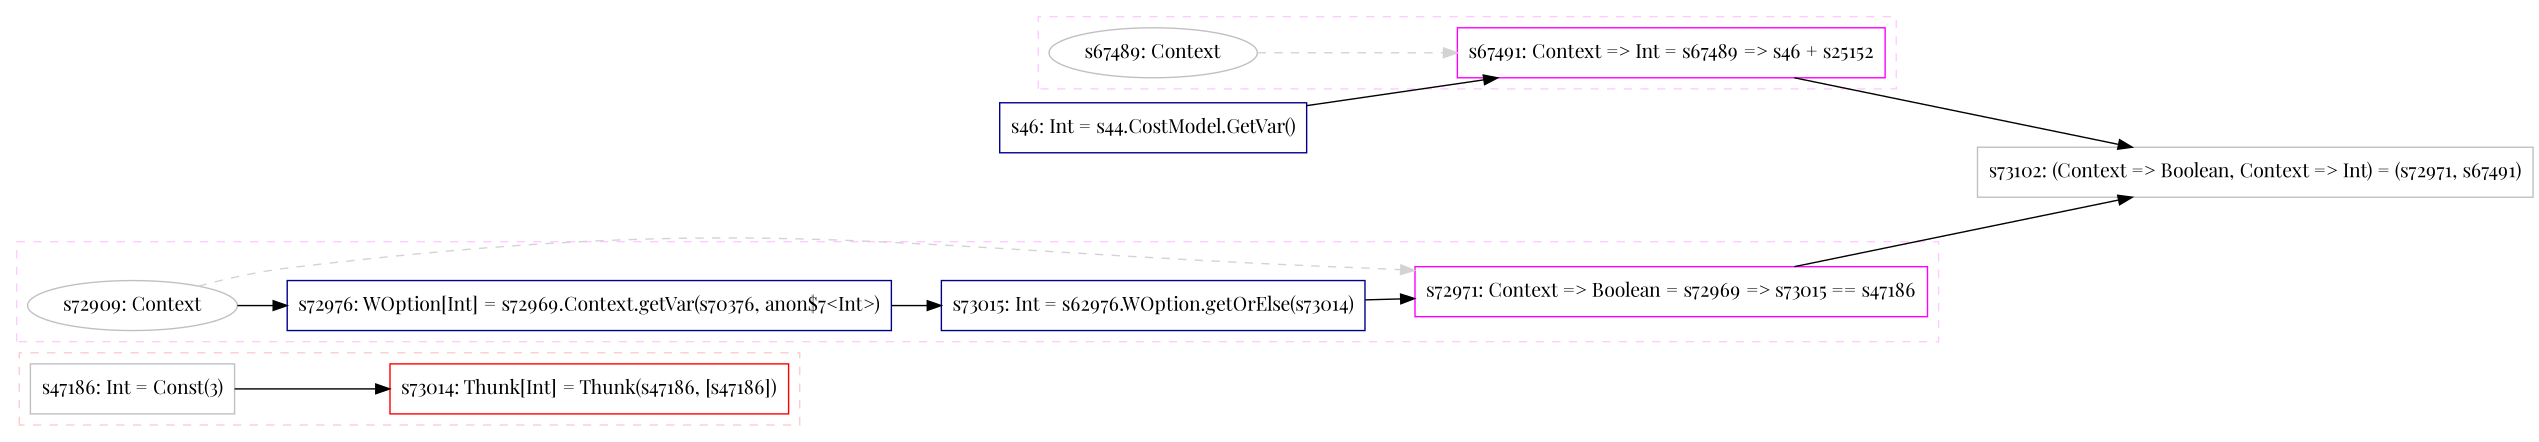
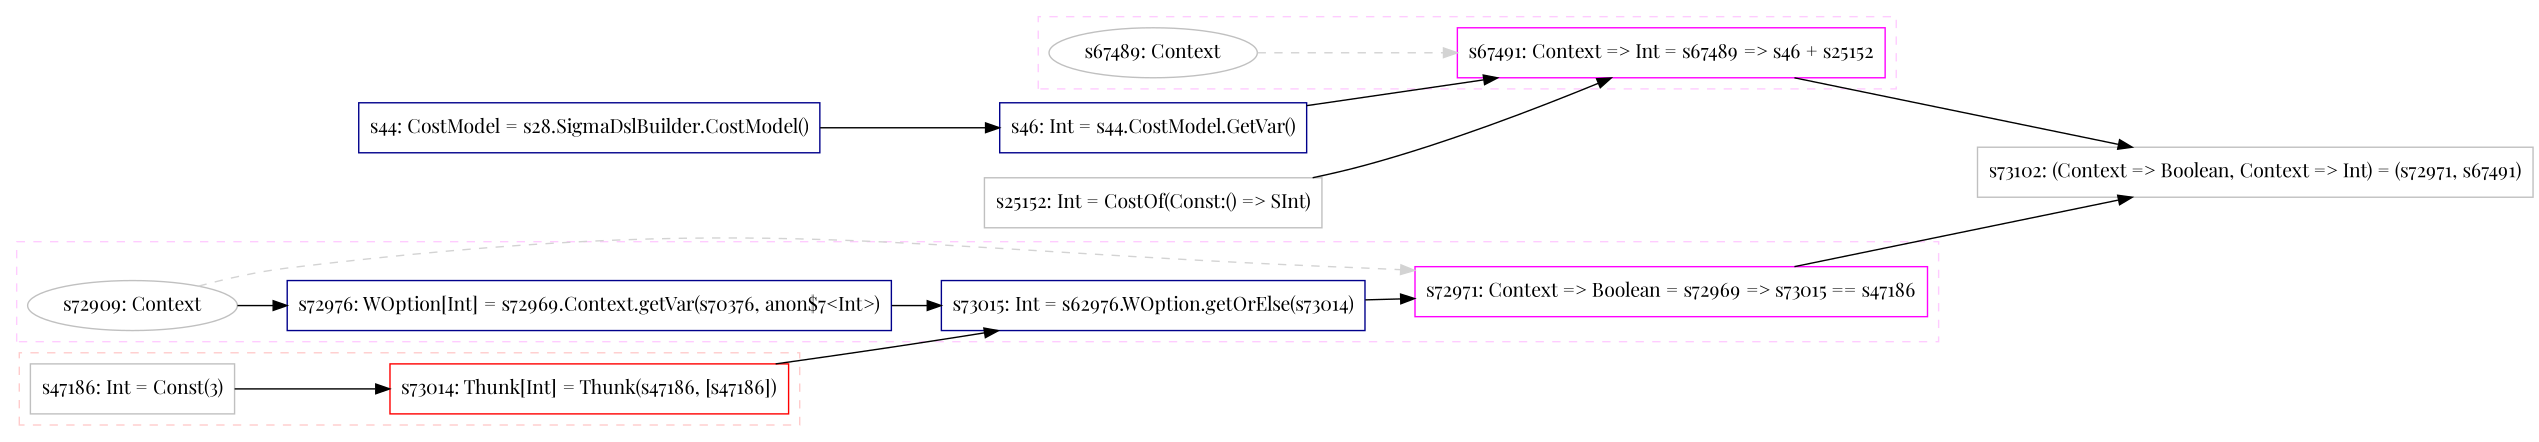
none -> (589, 128)
none -> (1153, 203)
none -> (870, 350)
